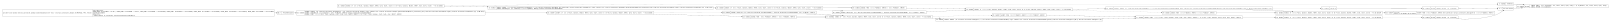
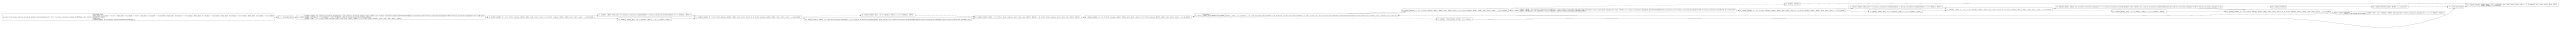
none -> (1296, 15)
